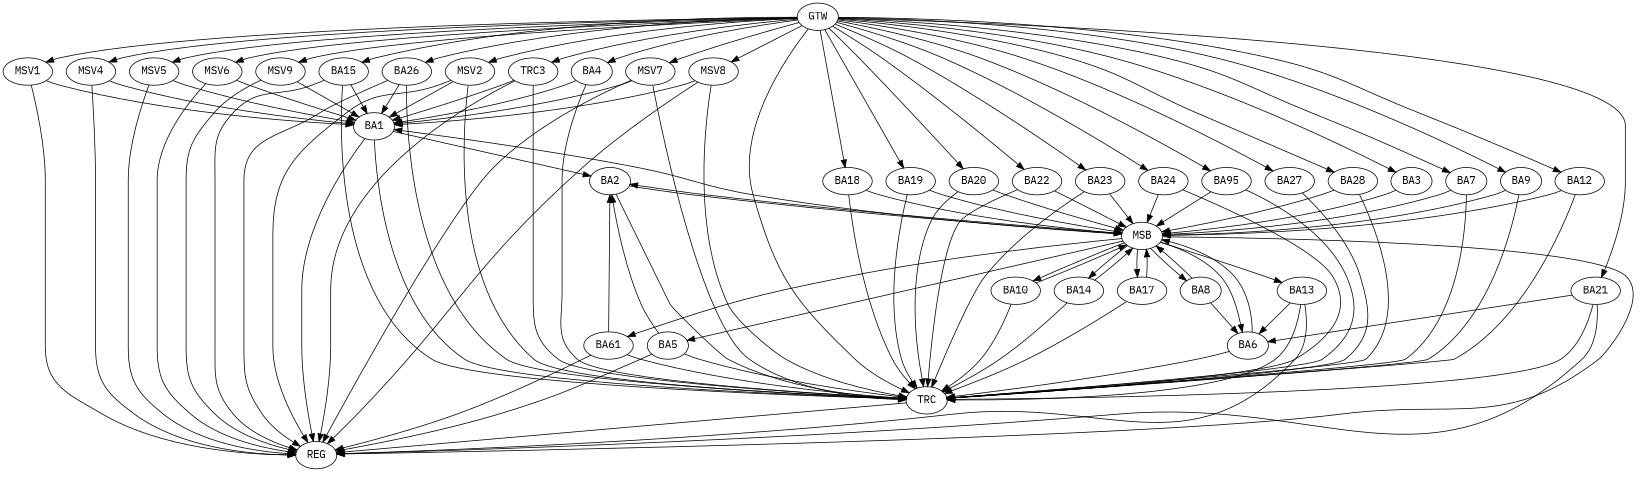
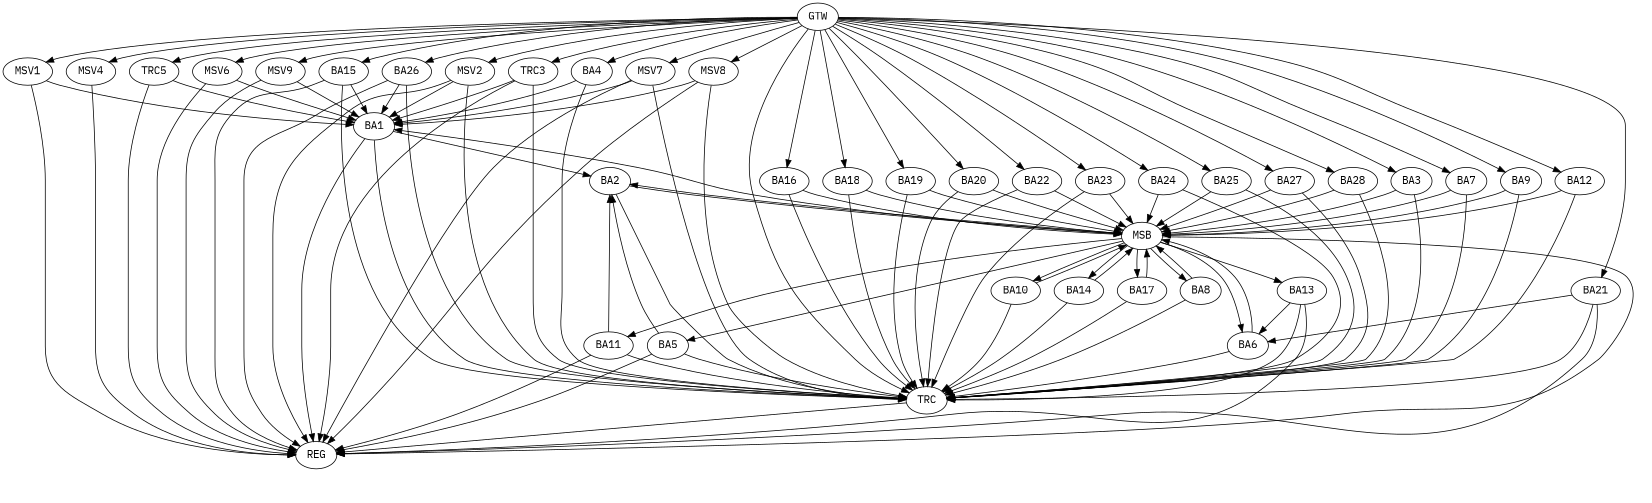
(154, 72) -> (154, 72)
(227, 108) -> none
none -> (784, 181)
(1227, 181) -> (1227, 181)
none -> (1217, 210)
(1222, 315) -> (1073, 355)
(609, 346) -> (609, 346)
none -> (1390, 354)
